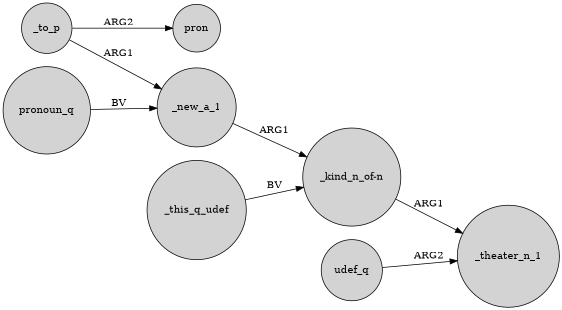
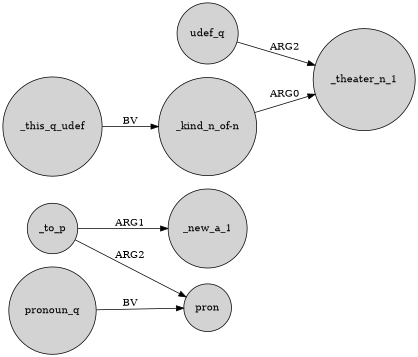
(120, 109) -> (136, 309)
(266, 139) -> none
(429, 204) -> (285, 94)
